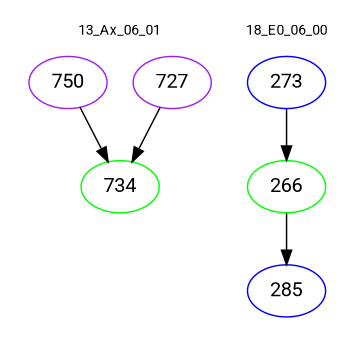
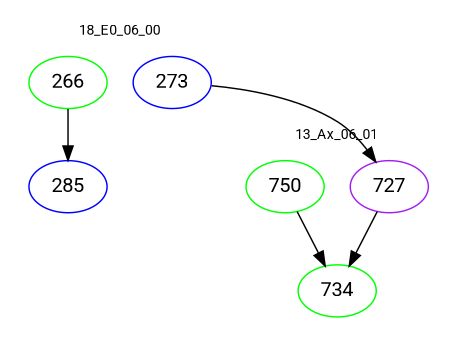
(68, 82) -> (285, 187)
(287, 127) -> (296, 103)
